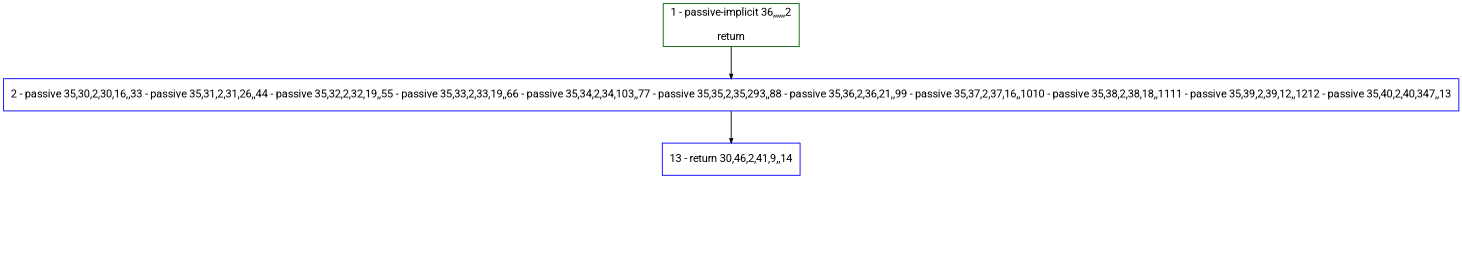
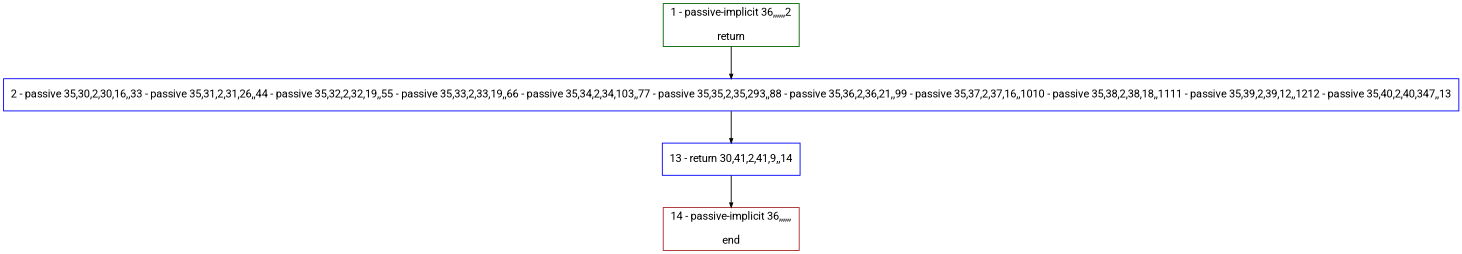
(731, 159) -> (731, 159)
none -> (731, 229)
